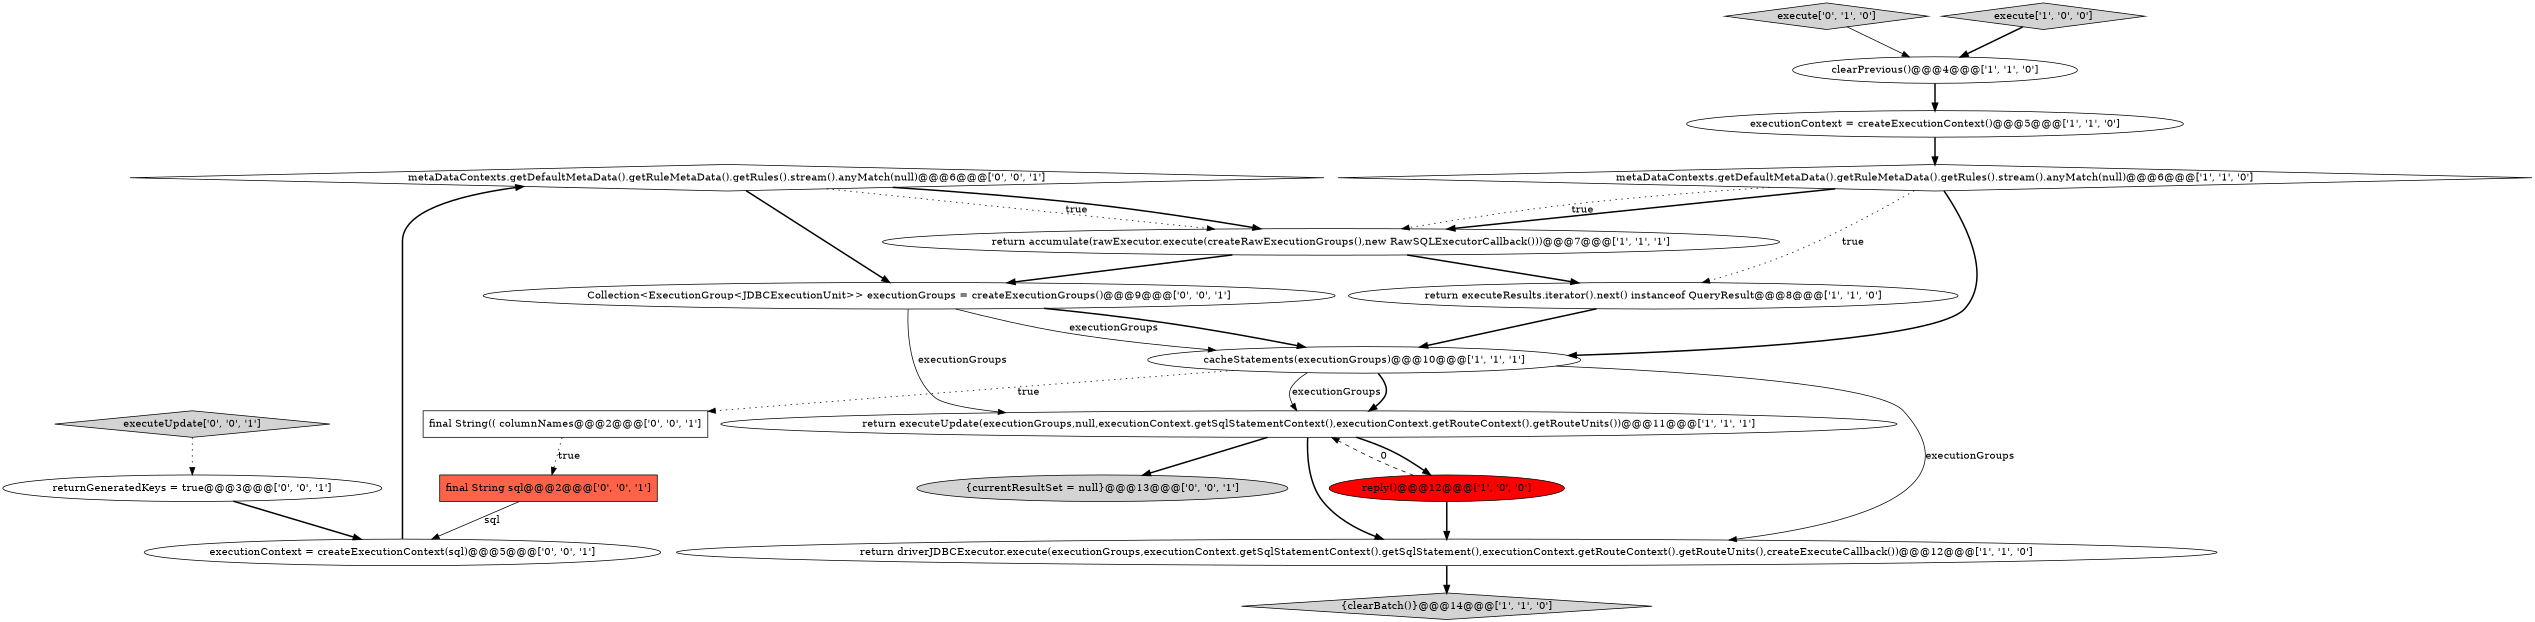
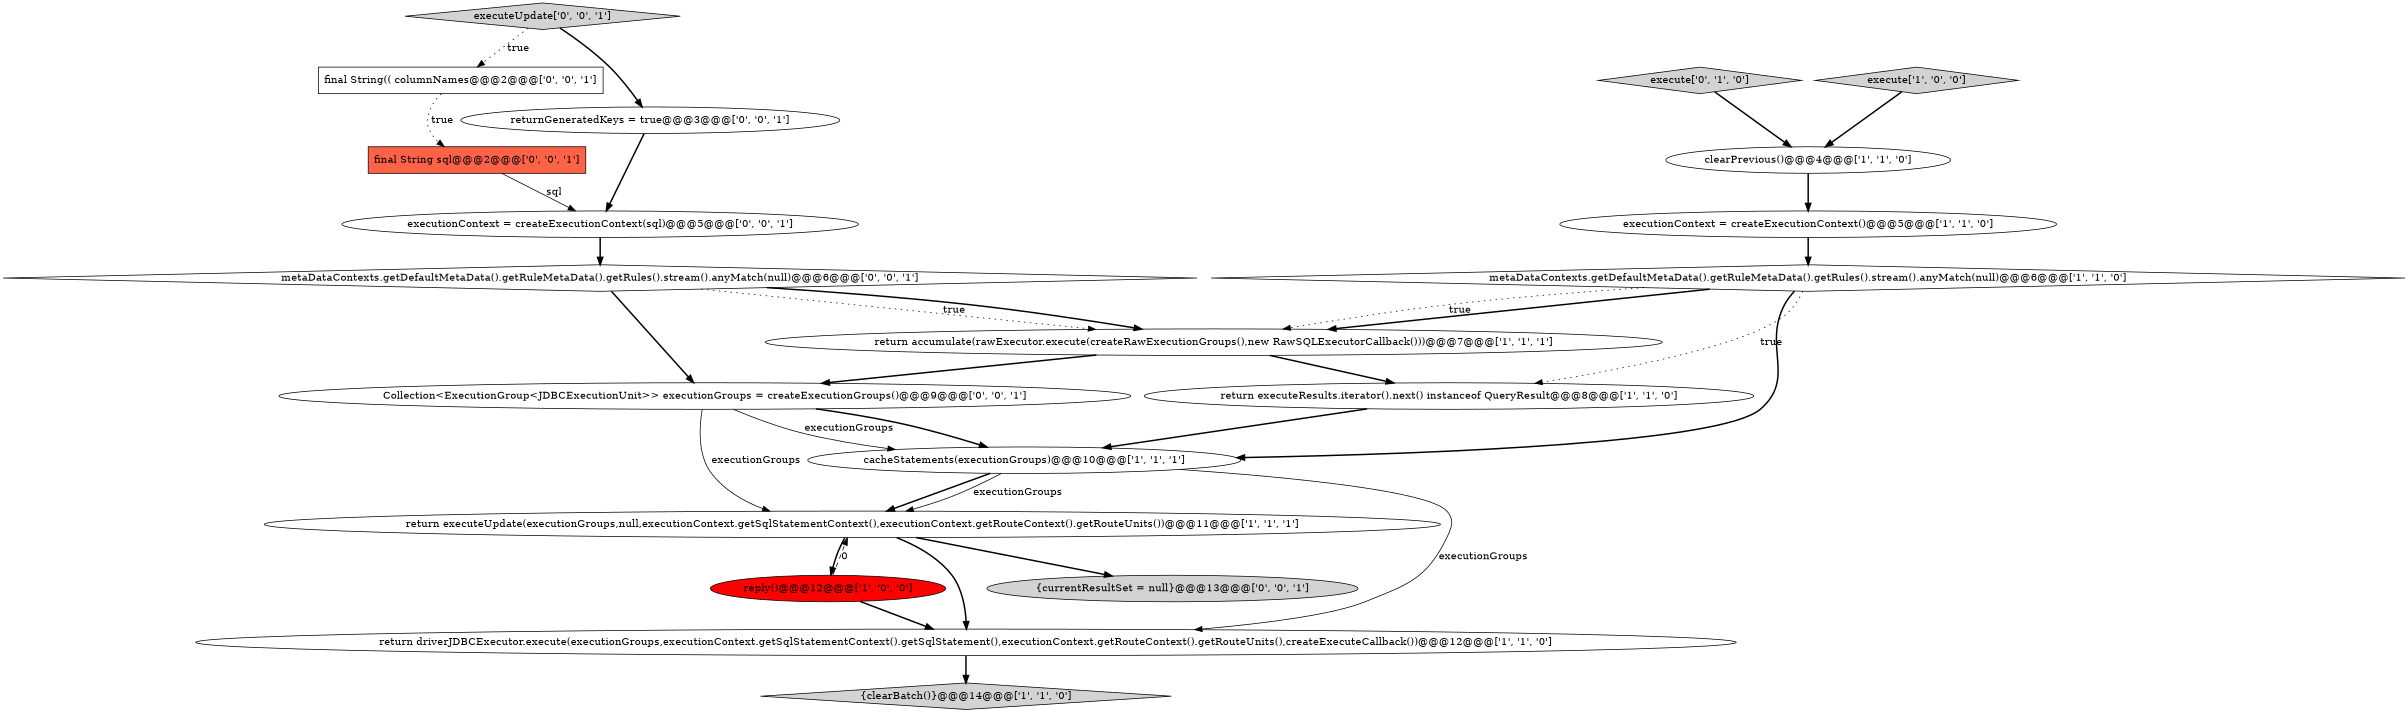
(1875, 40) -> (1750, 117)
(974, 390) -> (506, 45)
(192, 452) -> (603, 60)
